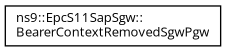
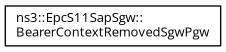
(113, 26) -> (113, 26)
